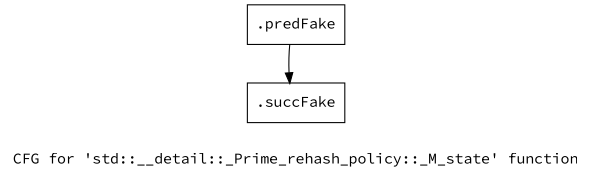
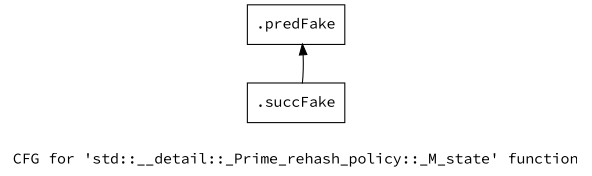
(289, 58) -> (303, 69)
